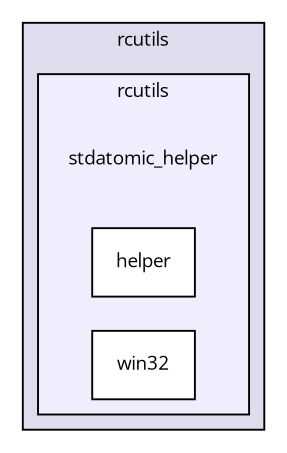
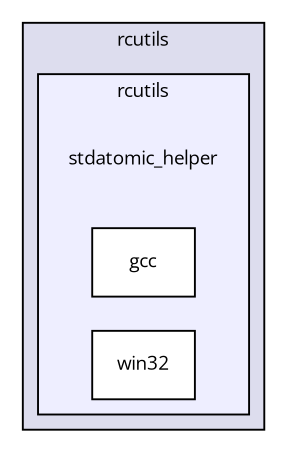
(144, 262) -> (144, 262)
